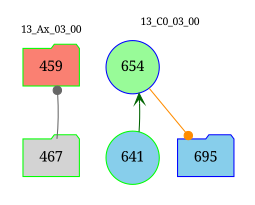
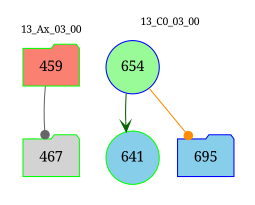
(58, 117) -> (44, 108)
(140, 118) -> (126, 107)
